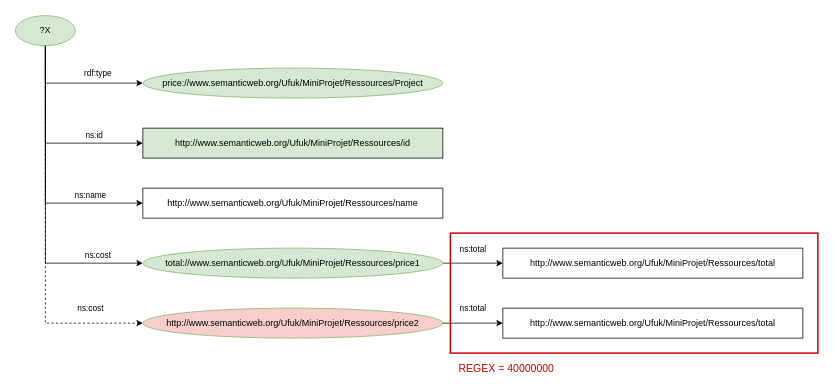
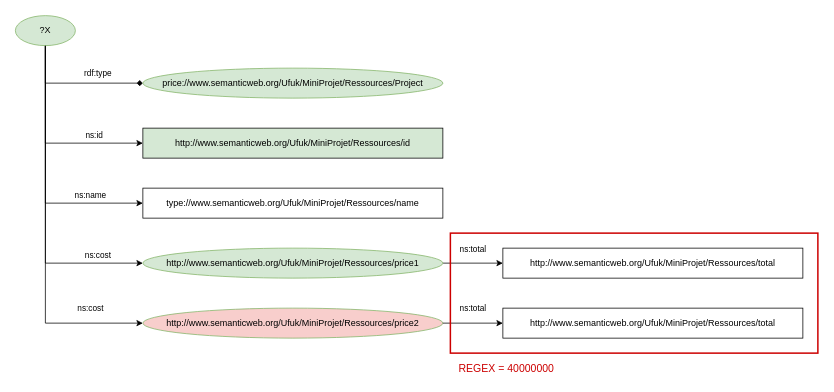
(136, 83) -> (136, 83)
(293, 203) -> (293, 203)
(293, 263) -> (293, 263)
(62, 323) -> (62, 323)
